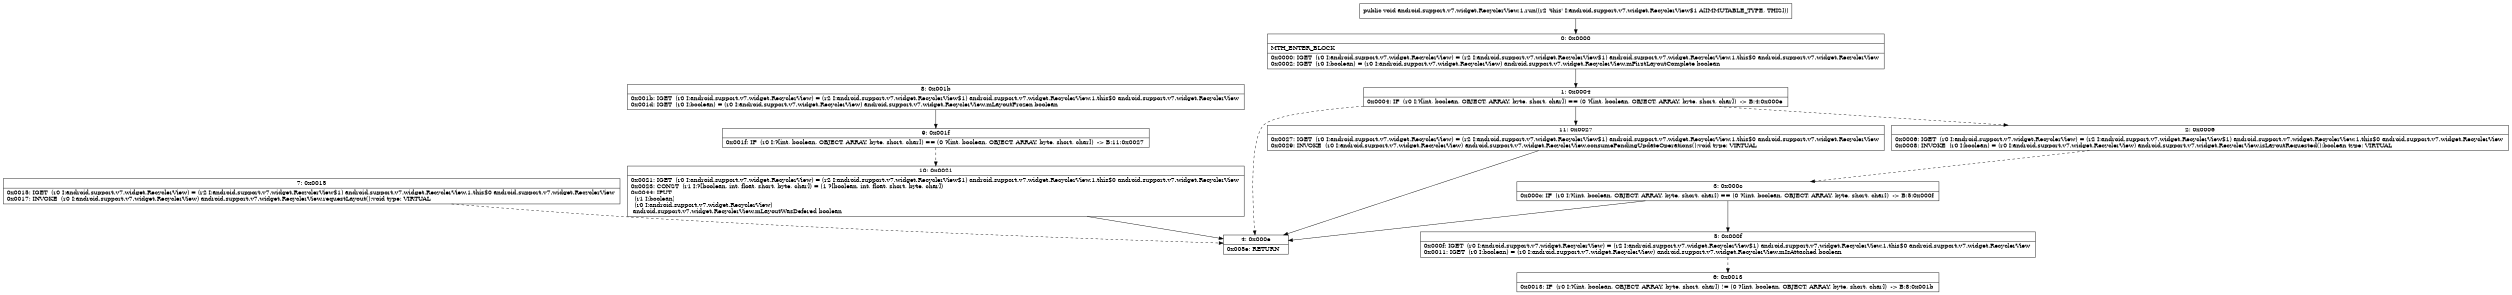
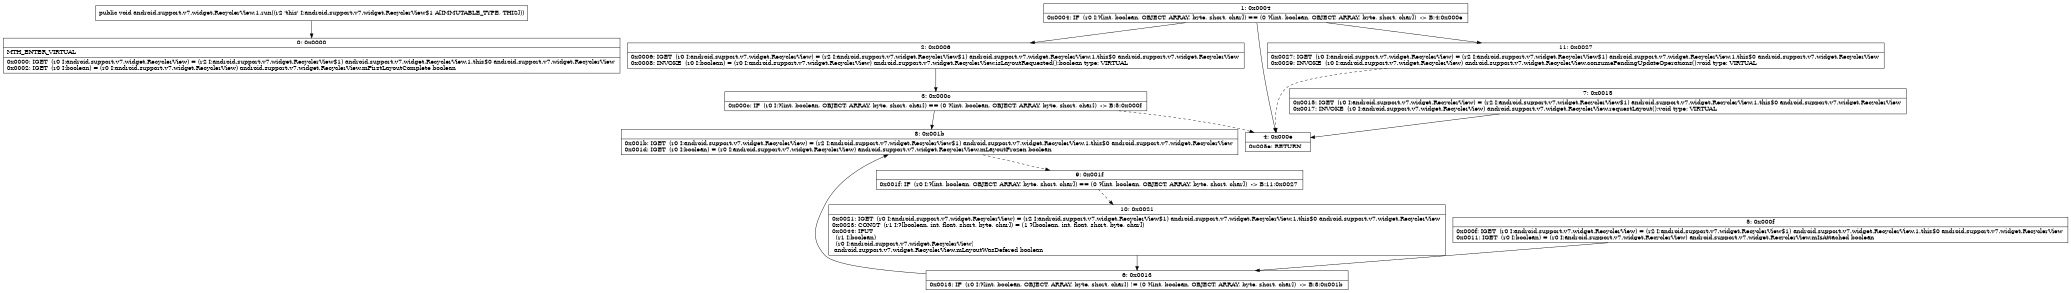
(1303, 48) -> (41, 52)
(1576, 76) -> none
(1861, 116) -> (1110, 33)
(936, 117) -> (1014, 162)
(1262, 127) -> (1264, 76)
(1952, 166) -> (936, 78)
(1413, 192) -> (1314, 78)
(1728, 214) -> (933, 118)
(1469, 220) -> (1185, 119)
(1153, 227) -> (1137, 261)
(835, 228) -> (1407, 126)
none -> (817, 243)
(1728, 263) -> (1434, 257)
